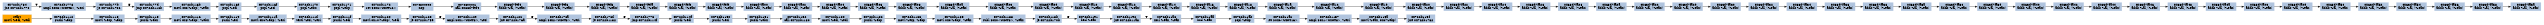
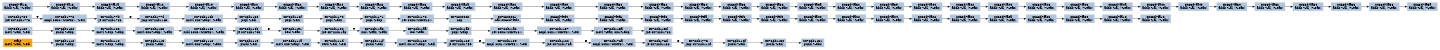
(1167, 7) -> none
(797, 19) -> none
